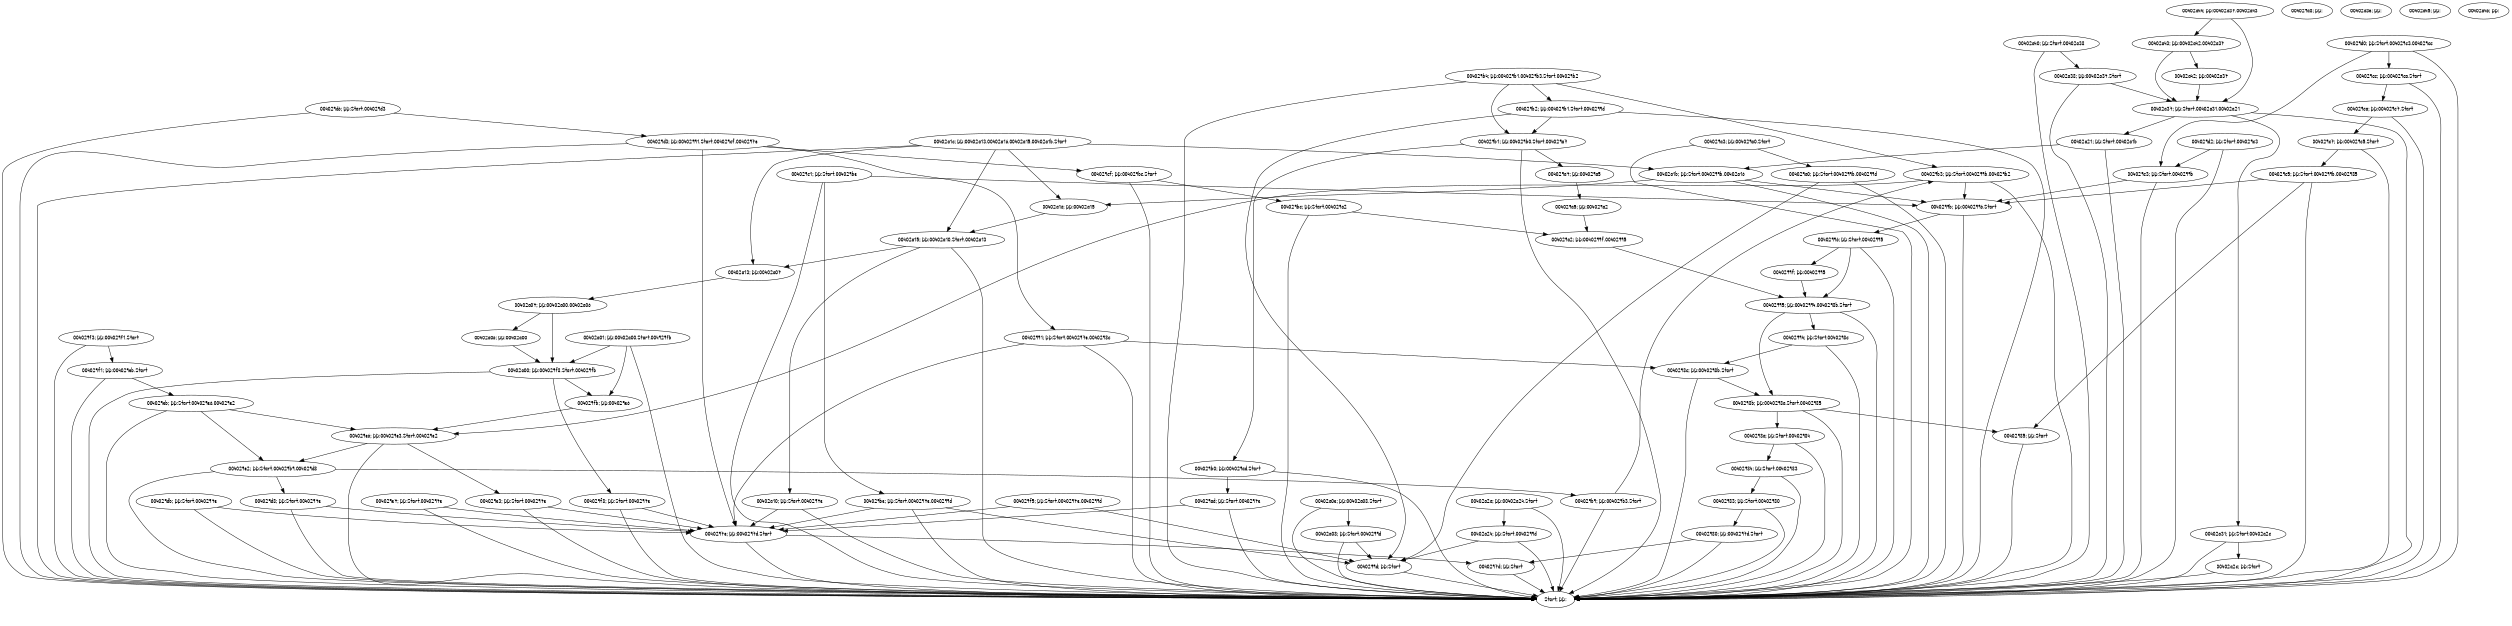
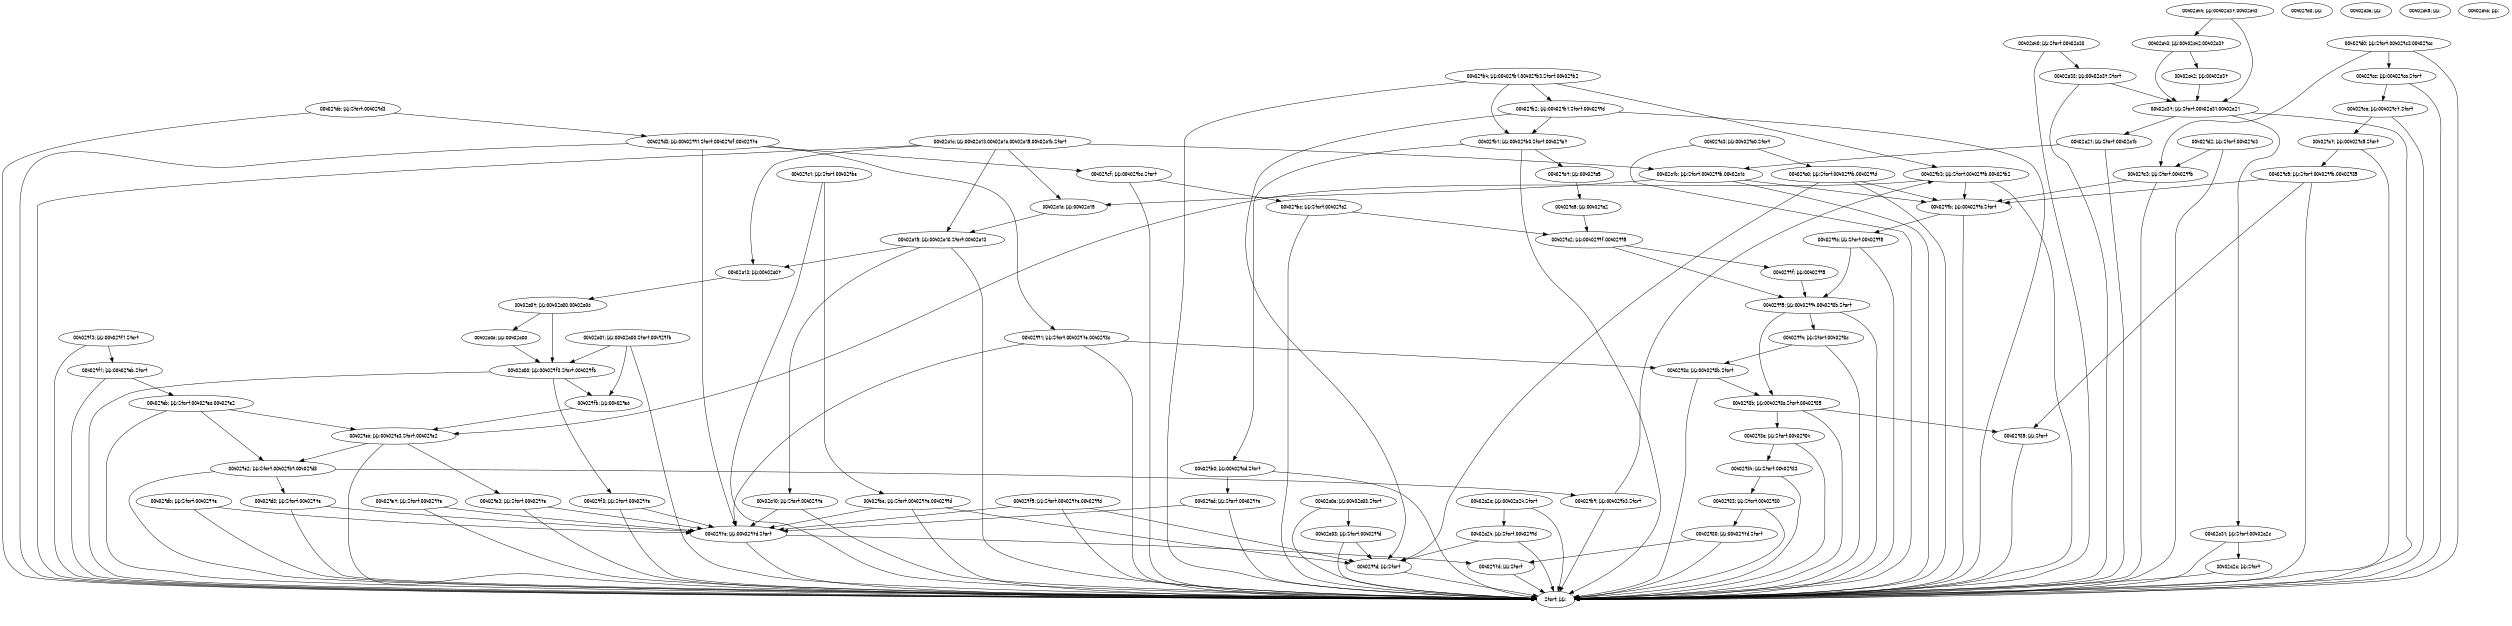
(1313, 189) -> (1890, 189)
(1827, 255) -> (1692, 256)
none -> (1282, 591)
